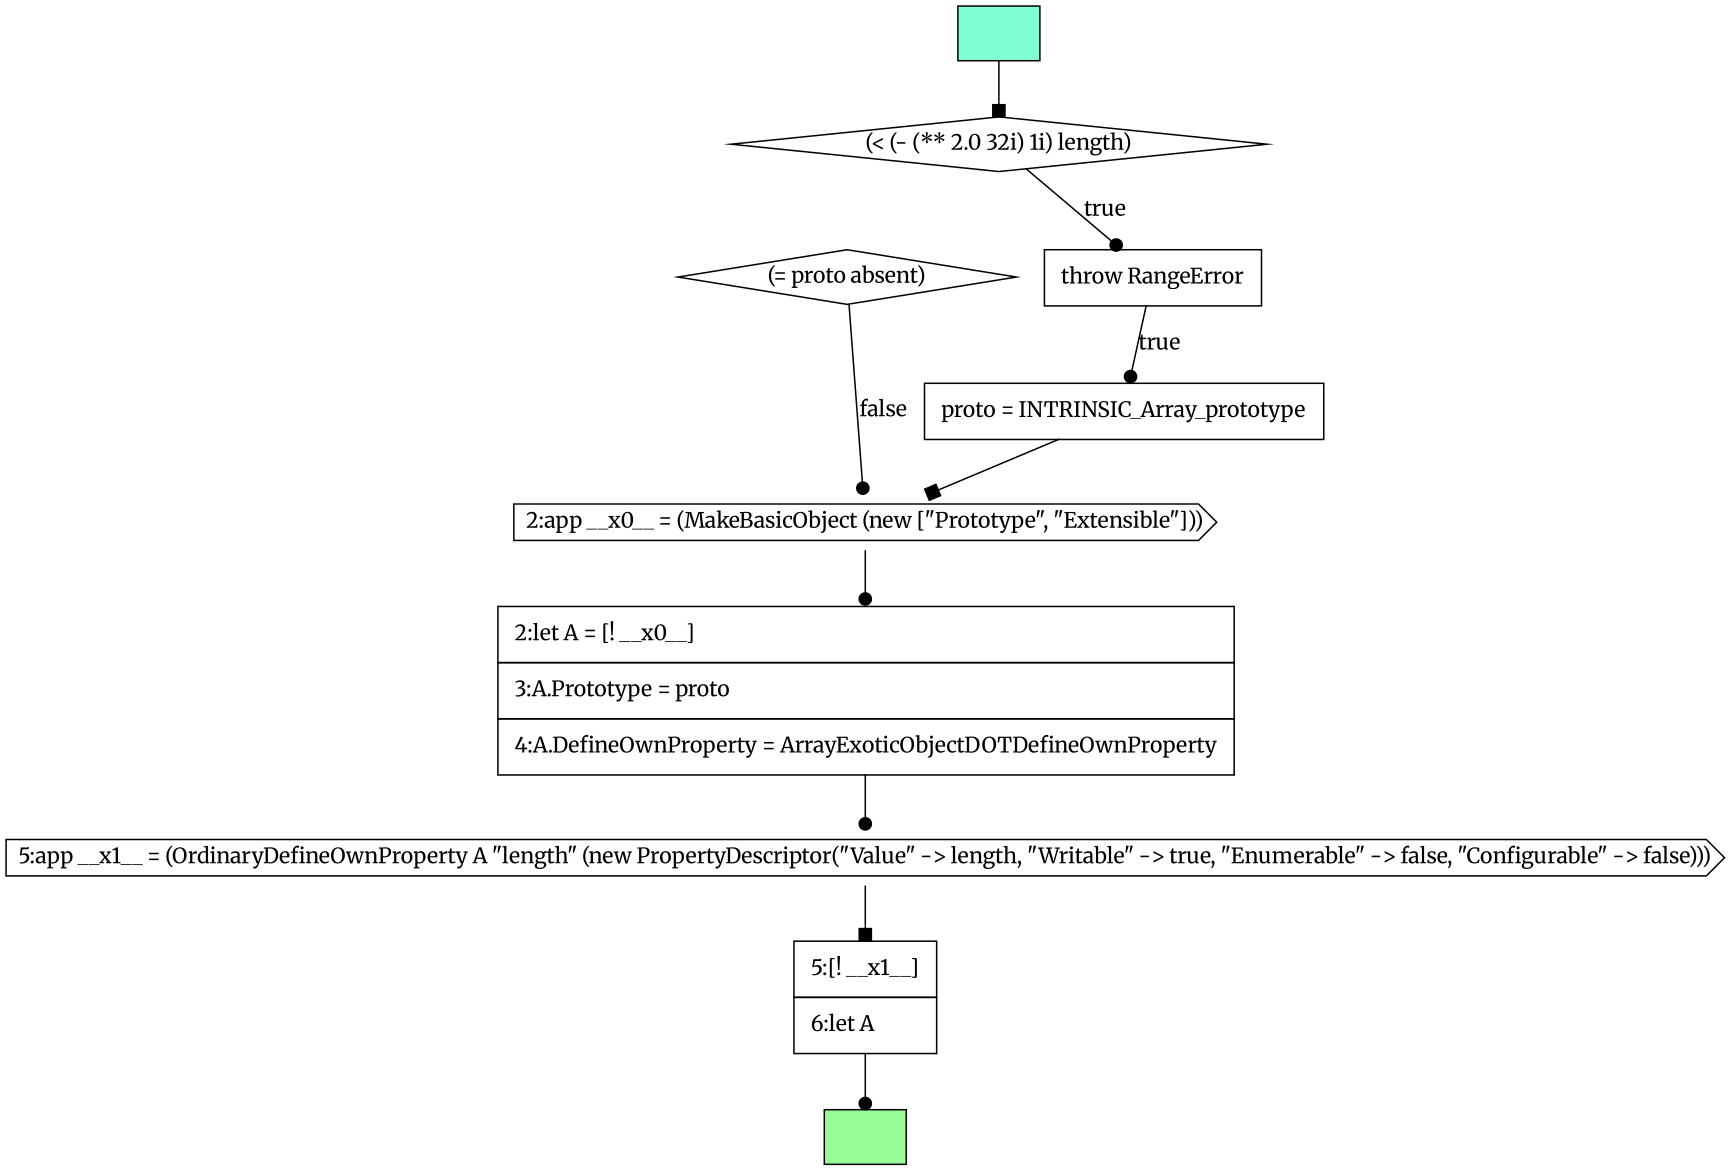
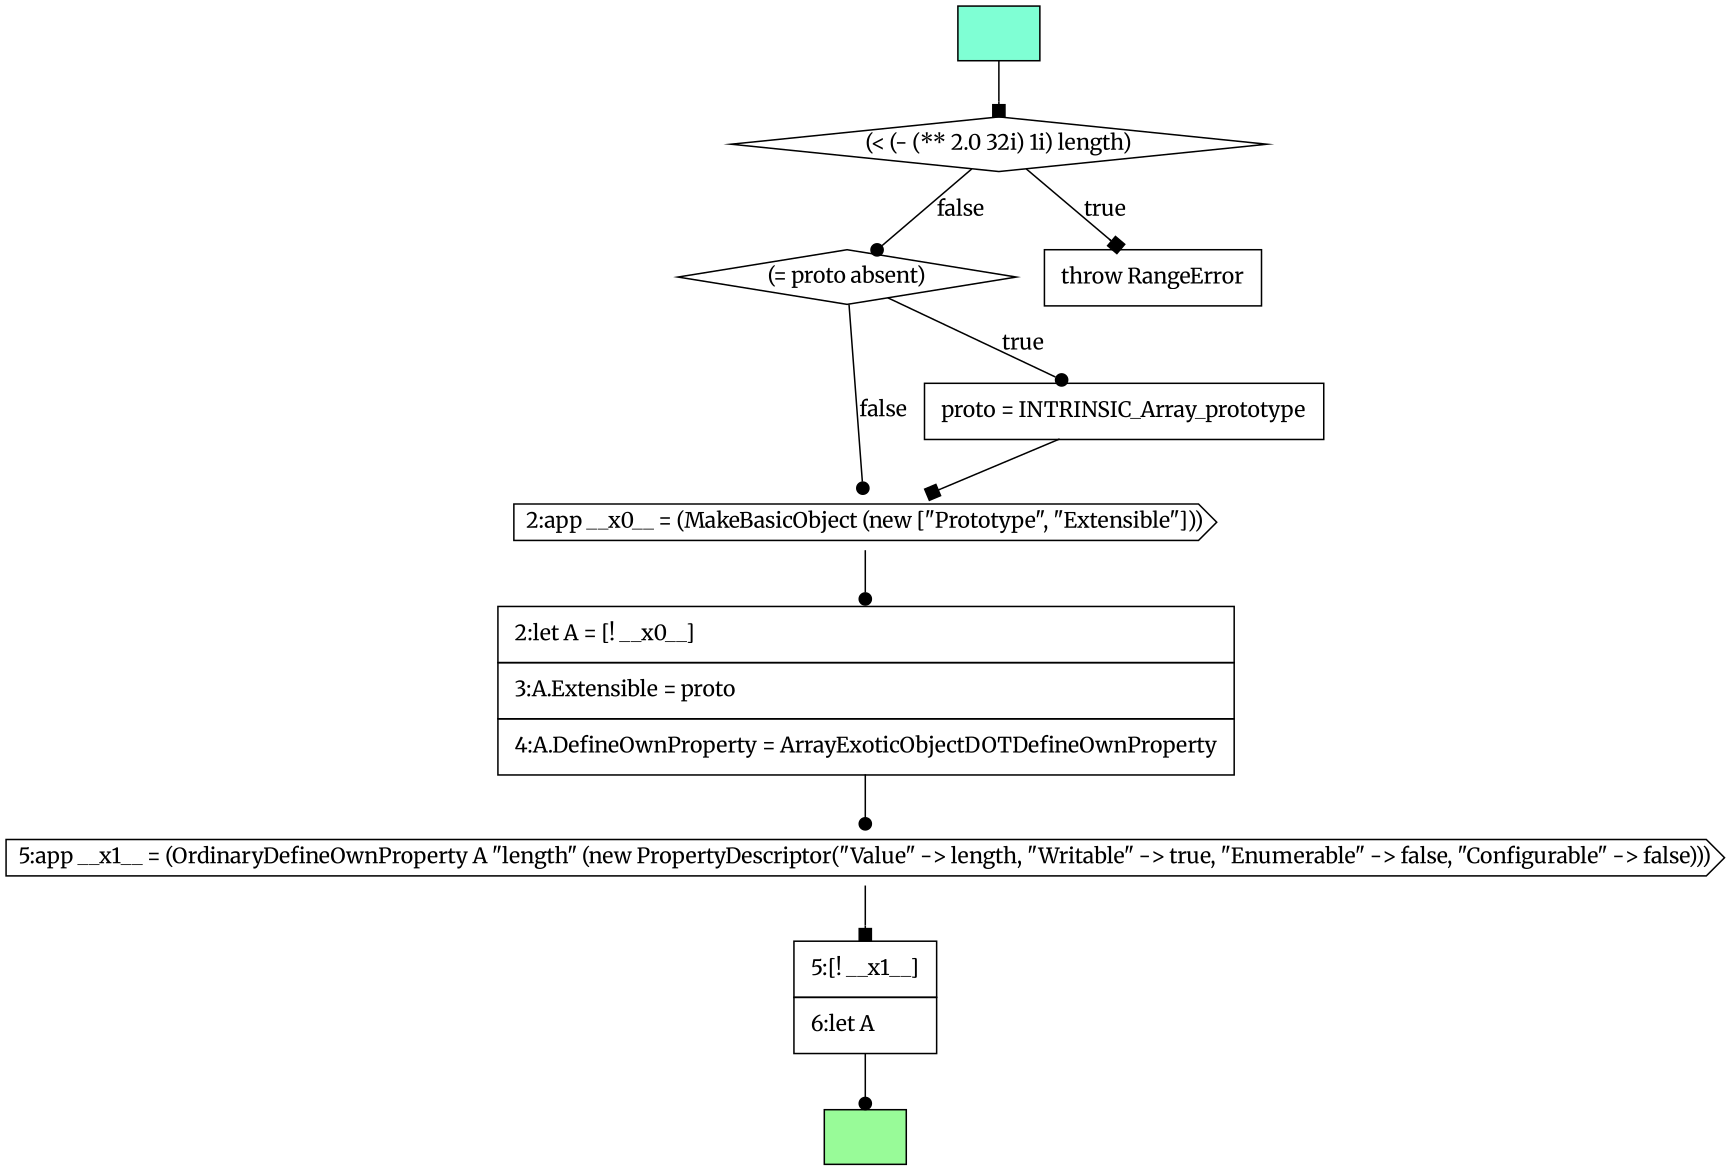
(1069, 205) -> (1069, 205)
none -> (927, 207)
(1139, 338) -> (972, 337)
(622, 690) -> (625, 690)
